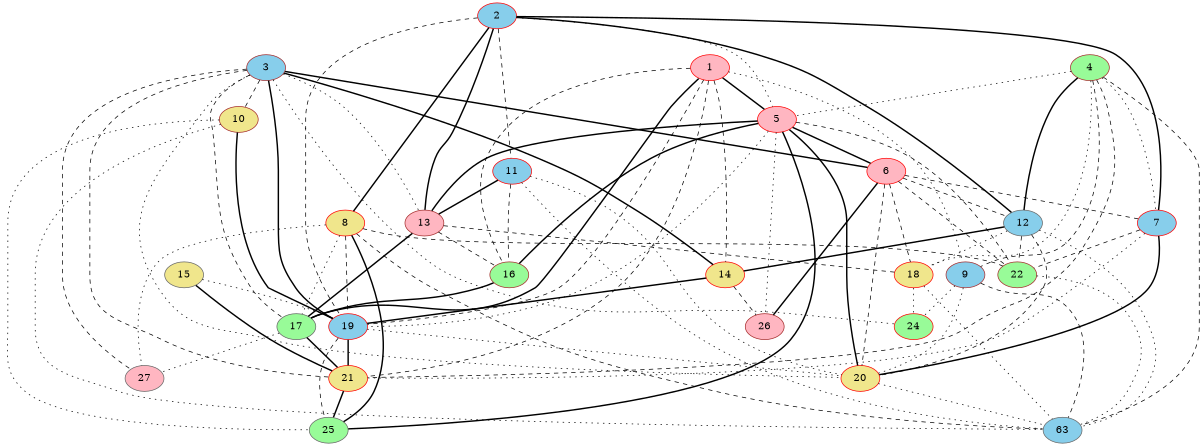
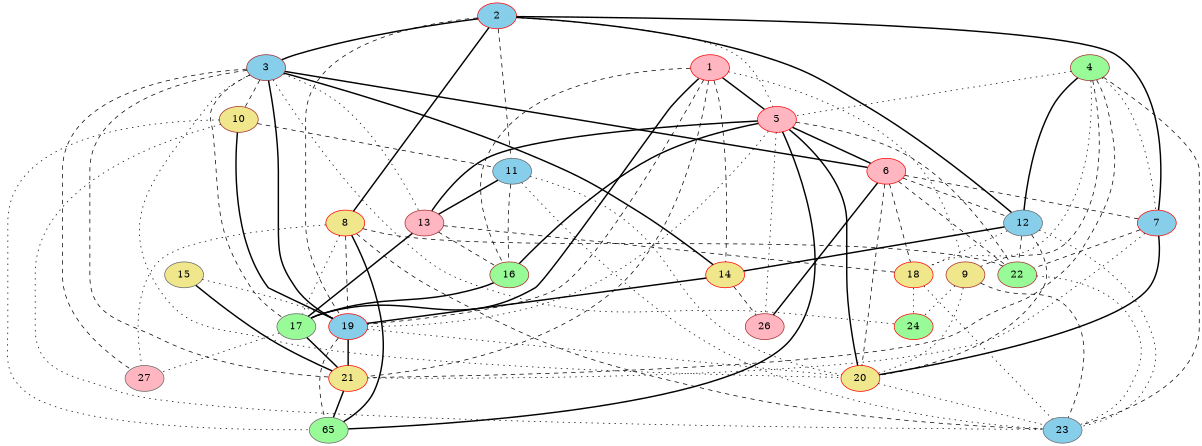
(459, 120) -> (374, 36)
none -> (370, 144)
(512, 171) -> (512, 171)
(965, 275) -> (965, 275)
(329, 430) -> (329, 430)
(1063, 430) -> (1063, 430)
